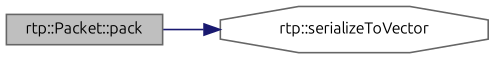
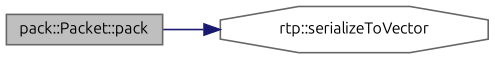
(85, 30) -> (85, 30)
